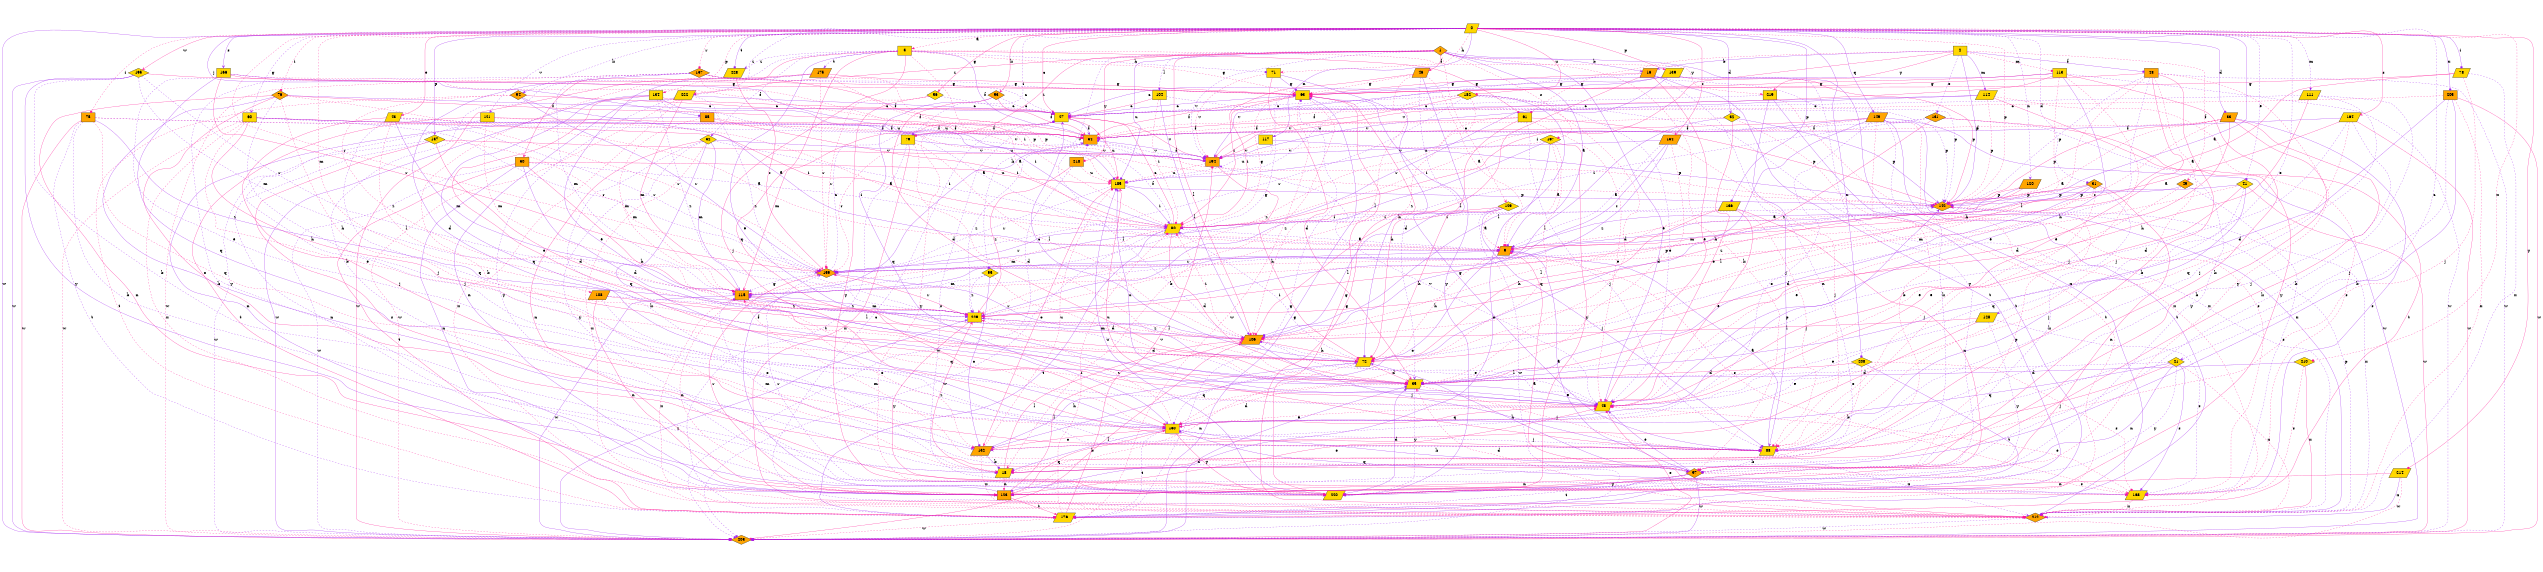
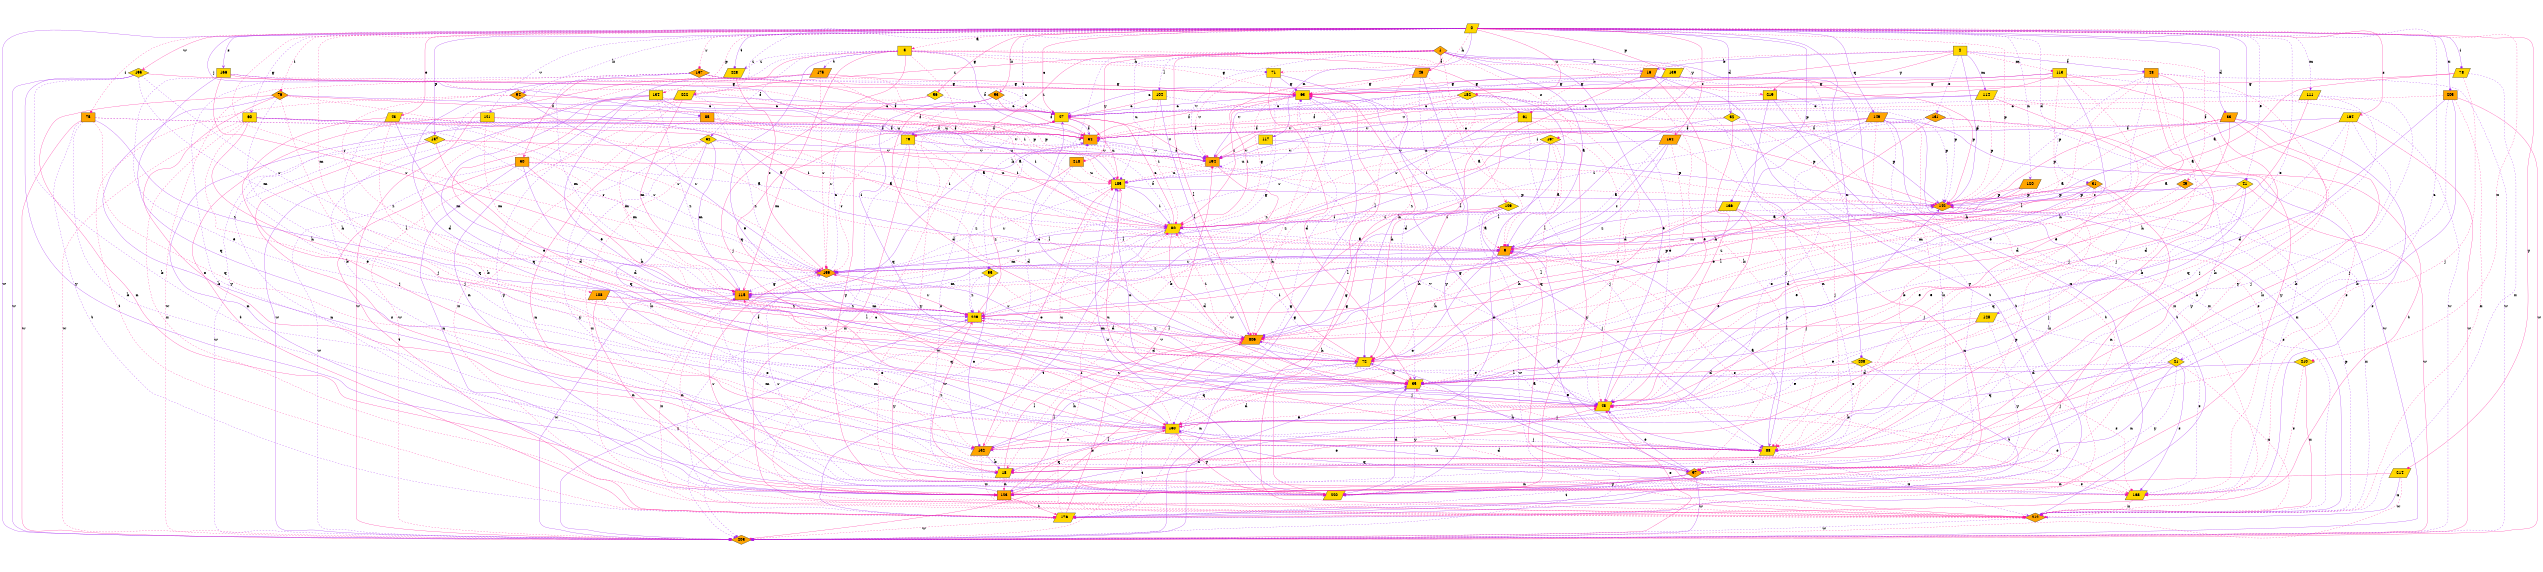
(1162, 60) -> (1162, 60)
(1252, 340) -> (1252, 340)
(859, 499) -> (859, 499)
